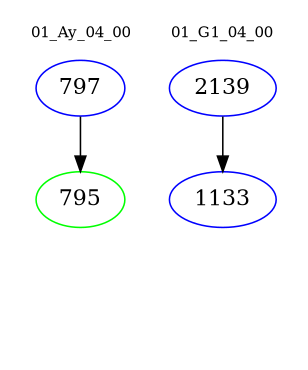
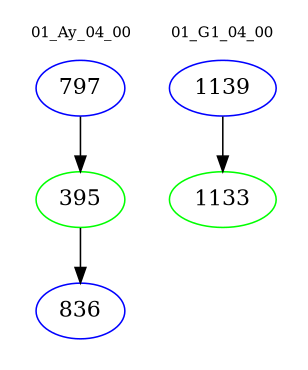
(223, 88) -> (223, 88)
(80, 200) -> (80, 200)
(223, 200) -> (223, 200)
none -> (80, 311)
